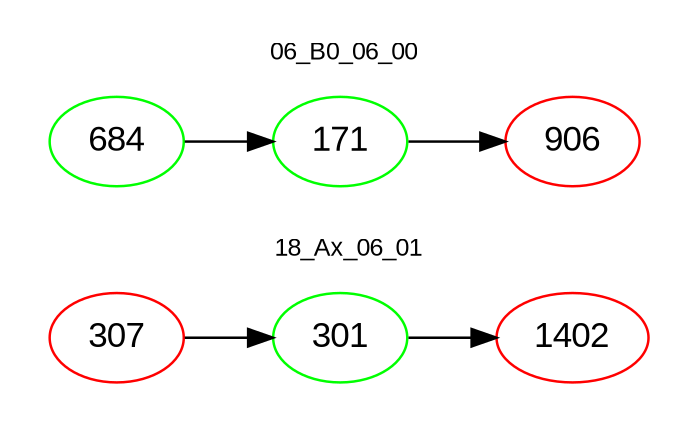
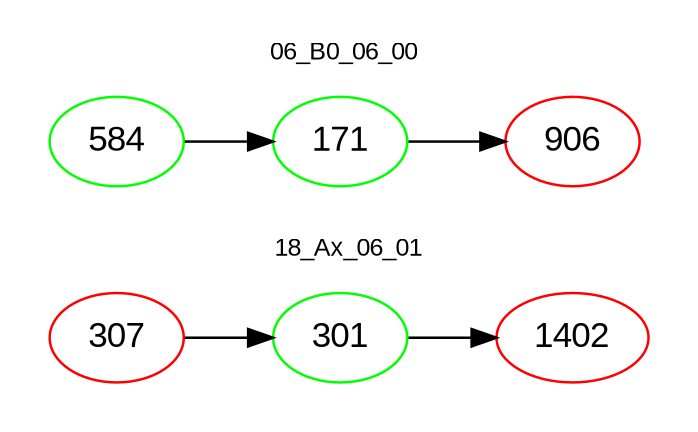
(117, 142) -> (117, 142)
